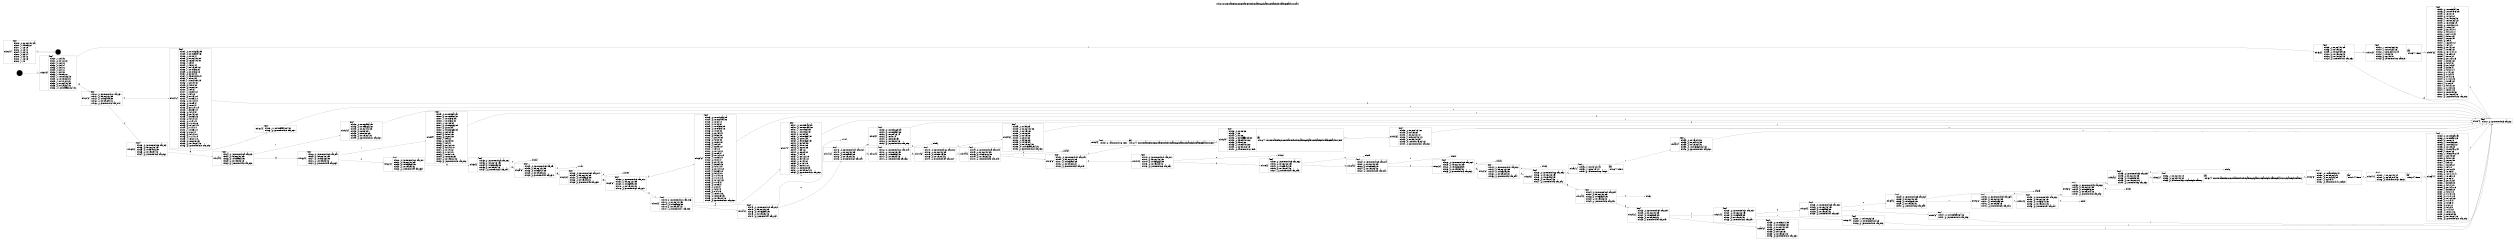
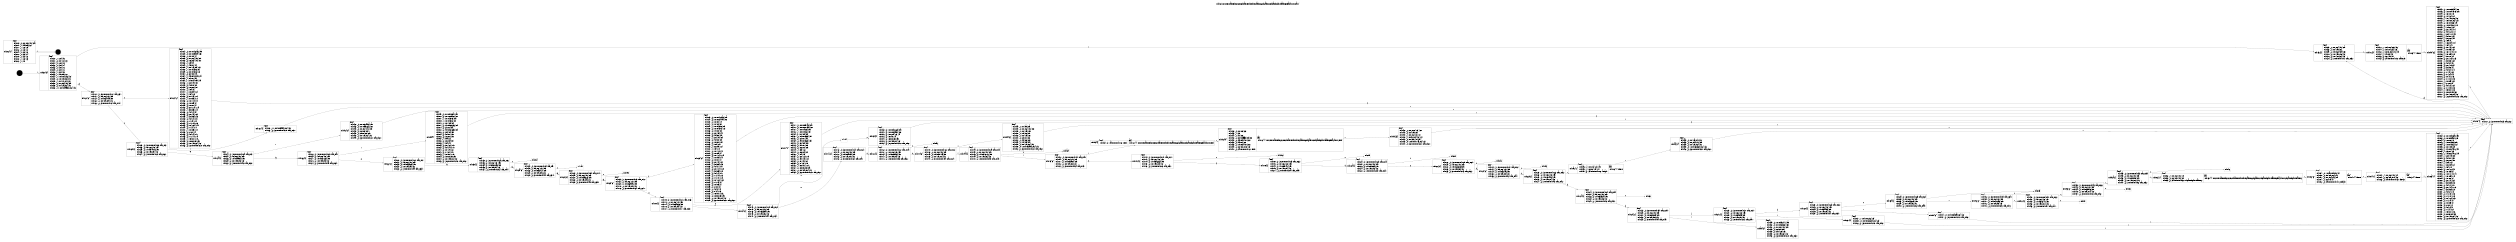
(1217, 143) -> (1216, 141)
(865, 146) -> (858, 139)
